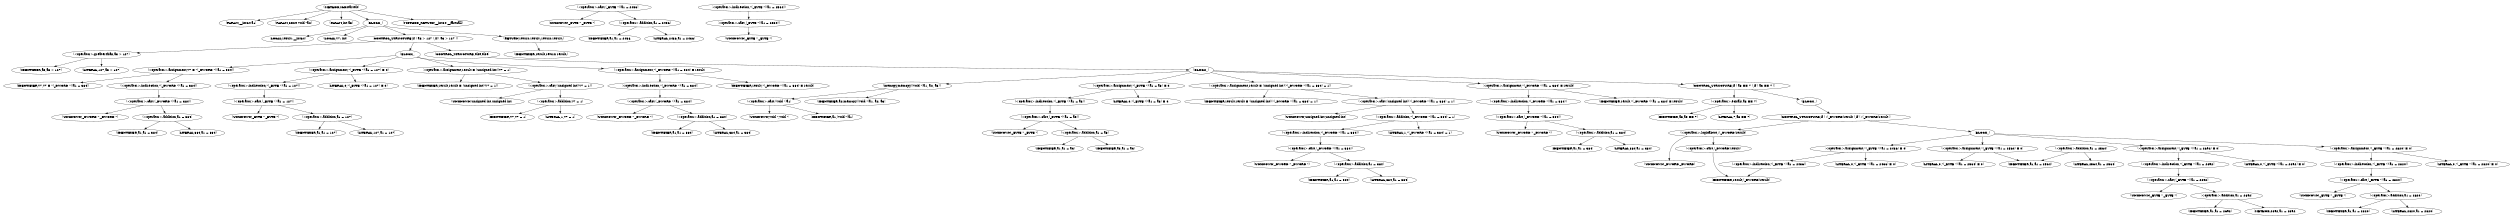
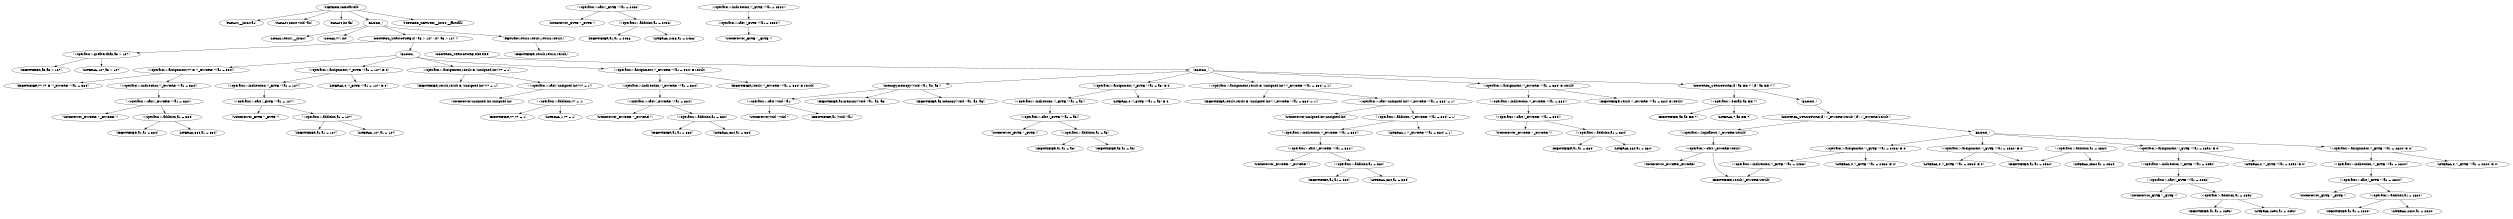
(438, 46) -> none
(560, 93) -> none
none -> (951, 102)
(1674, 144) -> (1693, 156)
(2275, 212) -> (2275, 212)
